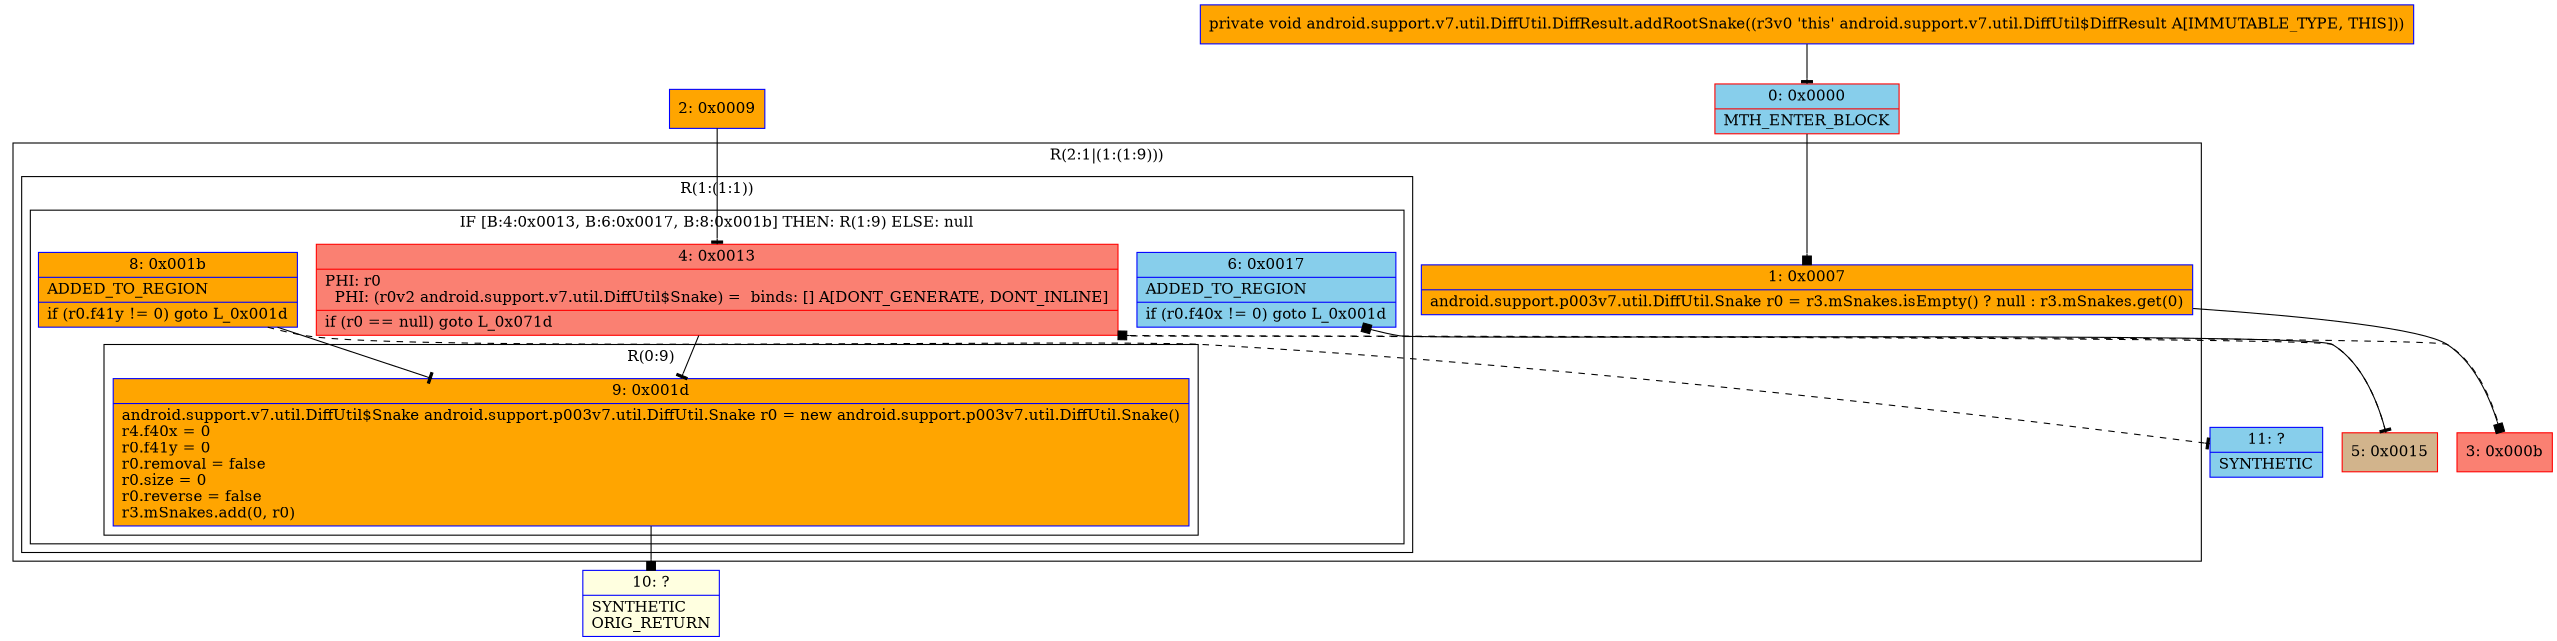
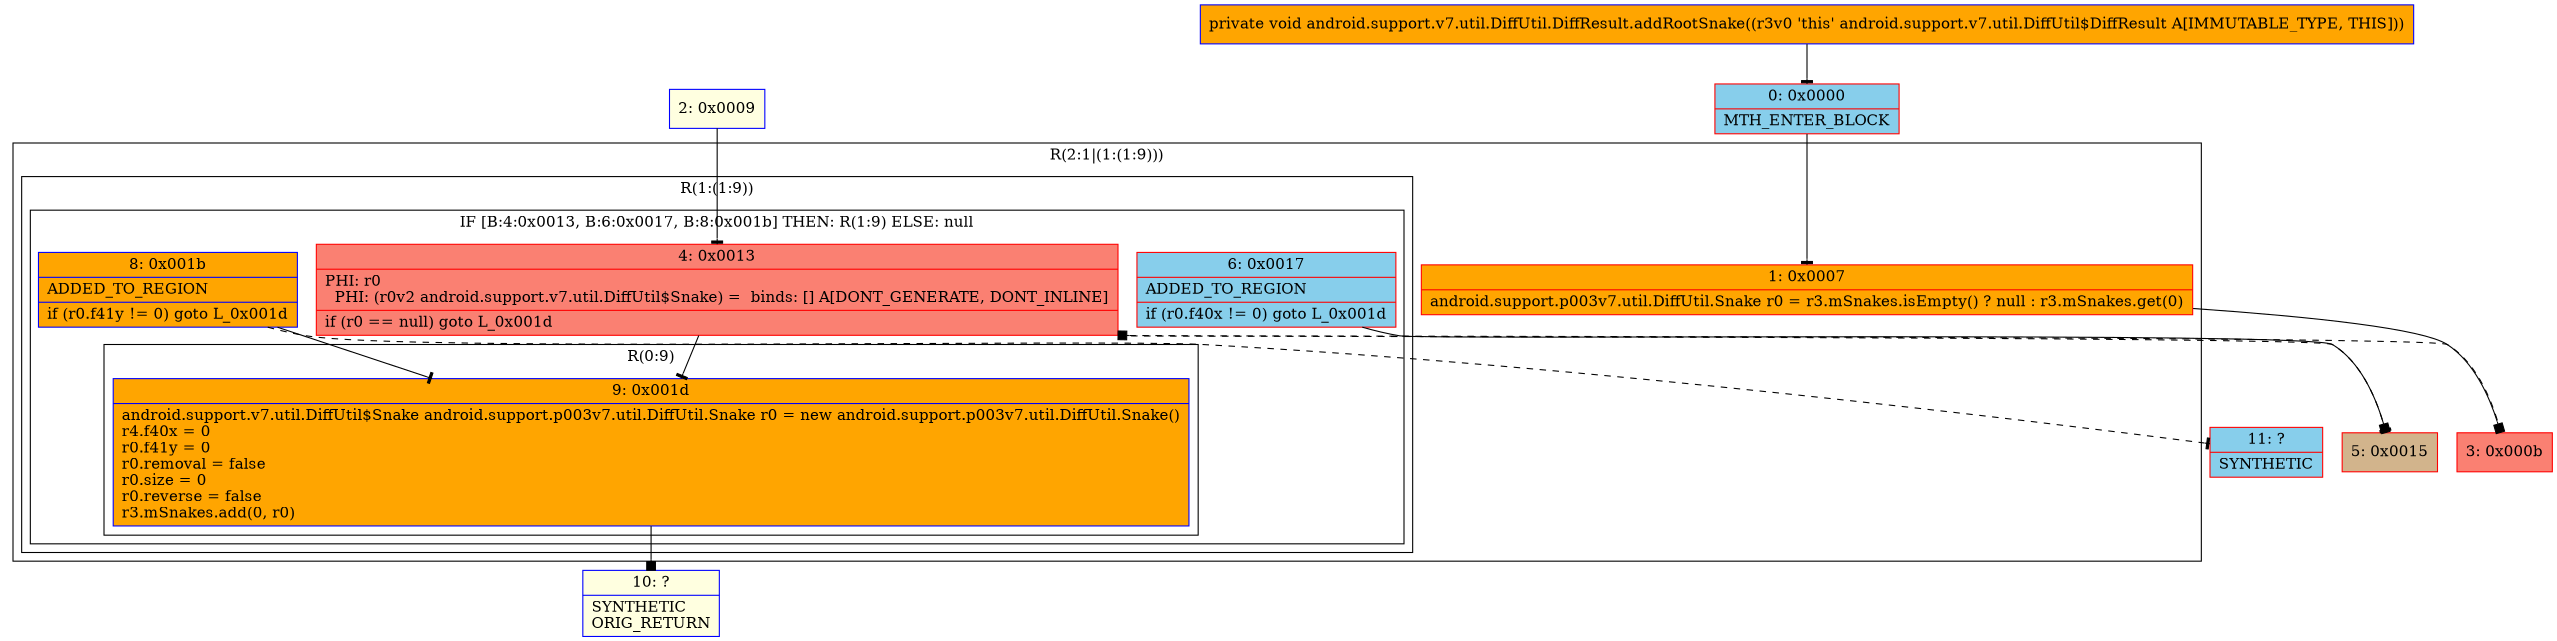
(717, 109) -> (717, 109)
(717, 189) -> (717, 189)
(1807, 194) -> (1807, 196)
(1266, 290) -> (1266, 290)
(1807, 290) -> (1807, 290)
(439, 322) -> (439, 322)
(1905, 337) -> (1894, 337)
(2266, 452) -> (2266, 452)
